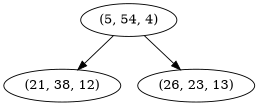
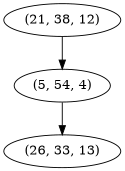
(99, 50) -> (62, 48)
(196, 86) -> (62, 151)
